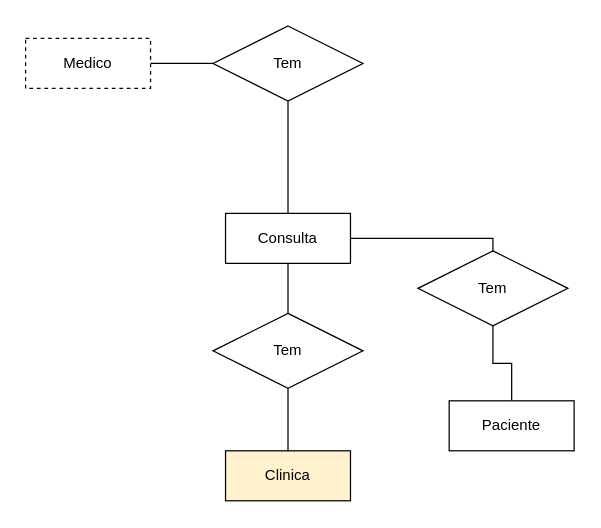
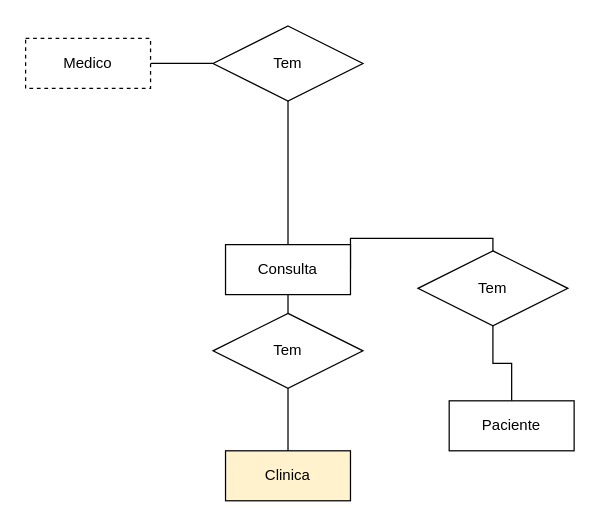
(288, 238) -> (288, 269)
